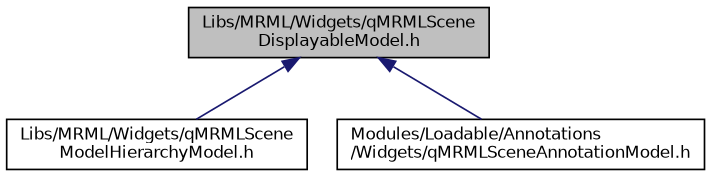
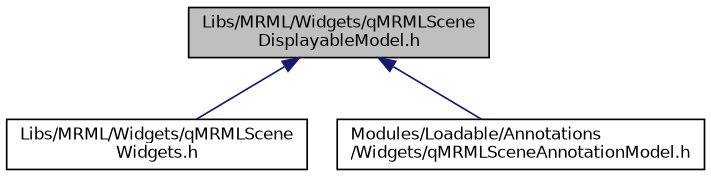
(157, 144) -> (157, 144)
